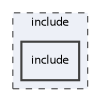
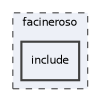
(50, 23) -> (50, 23)
